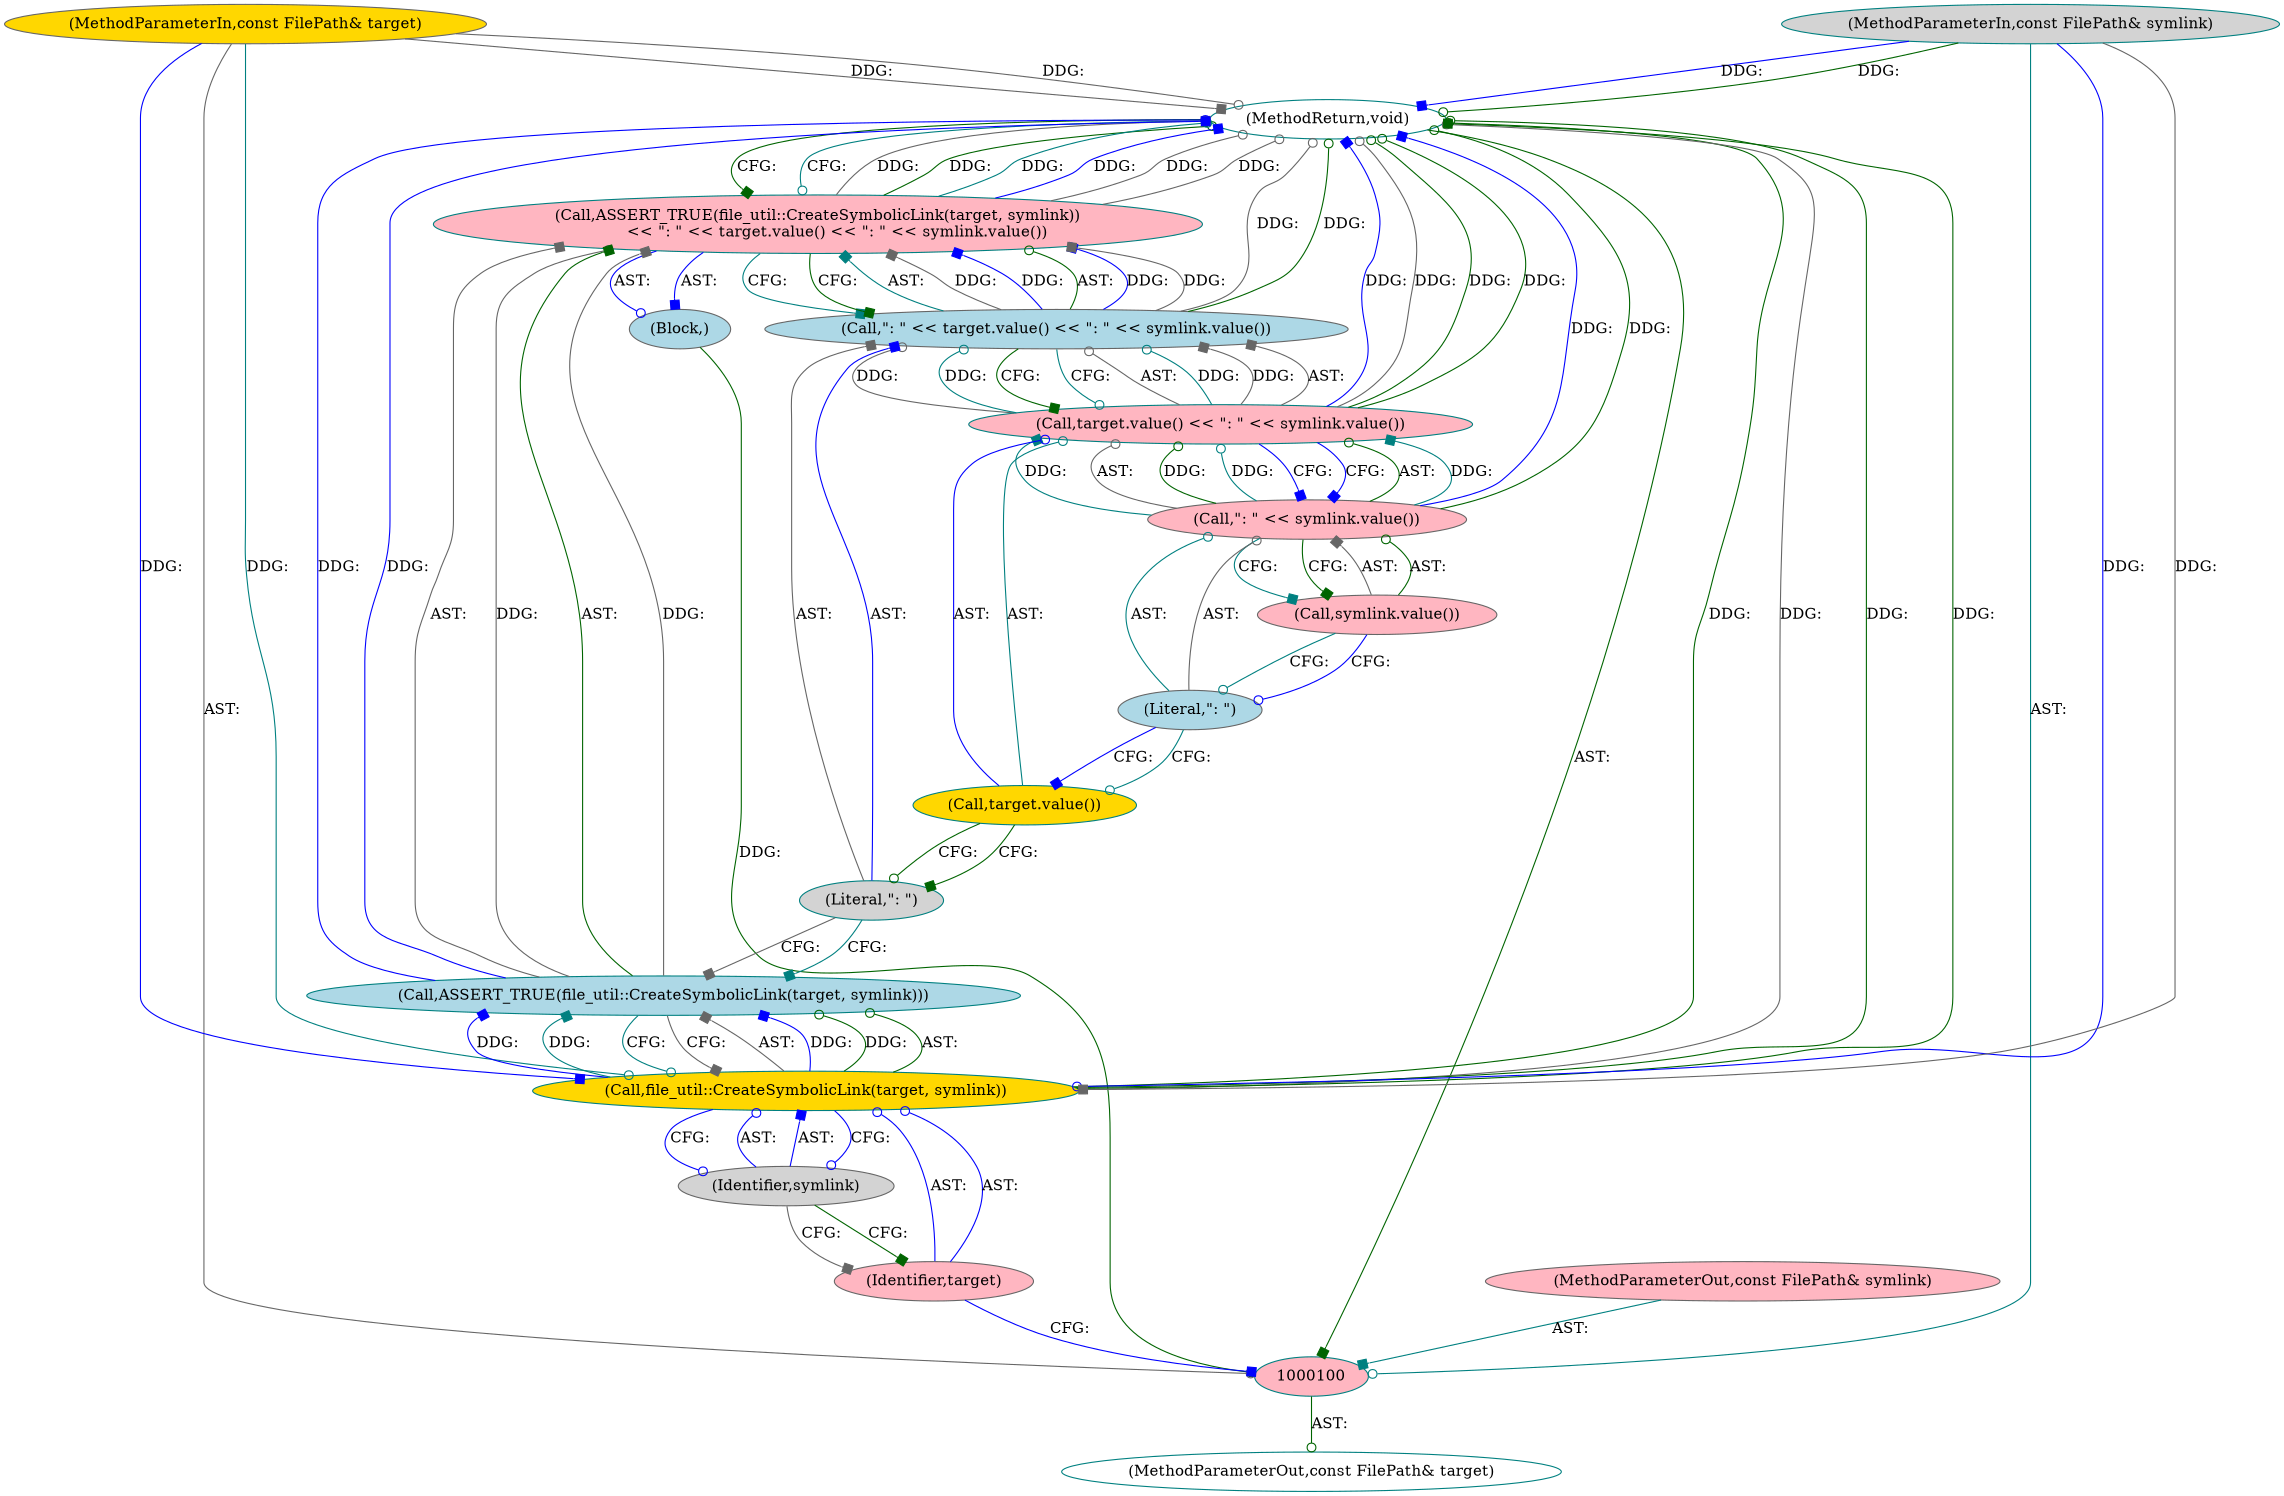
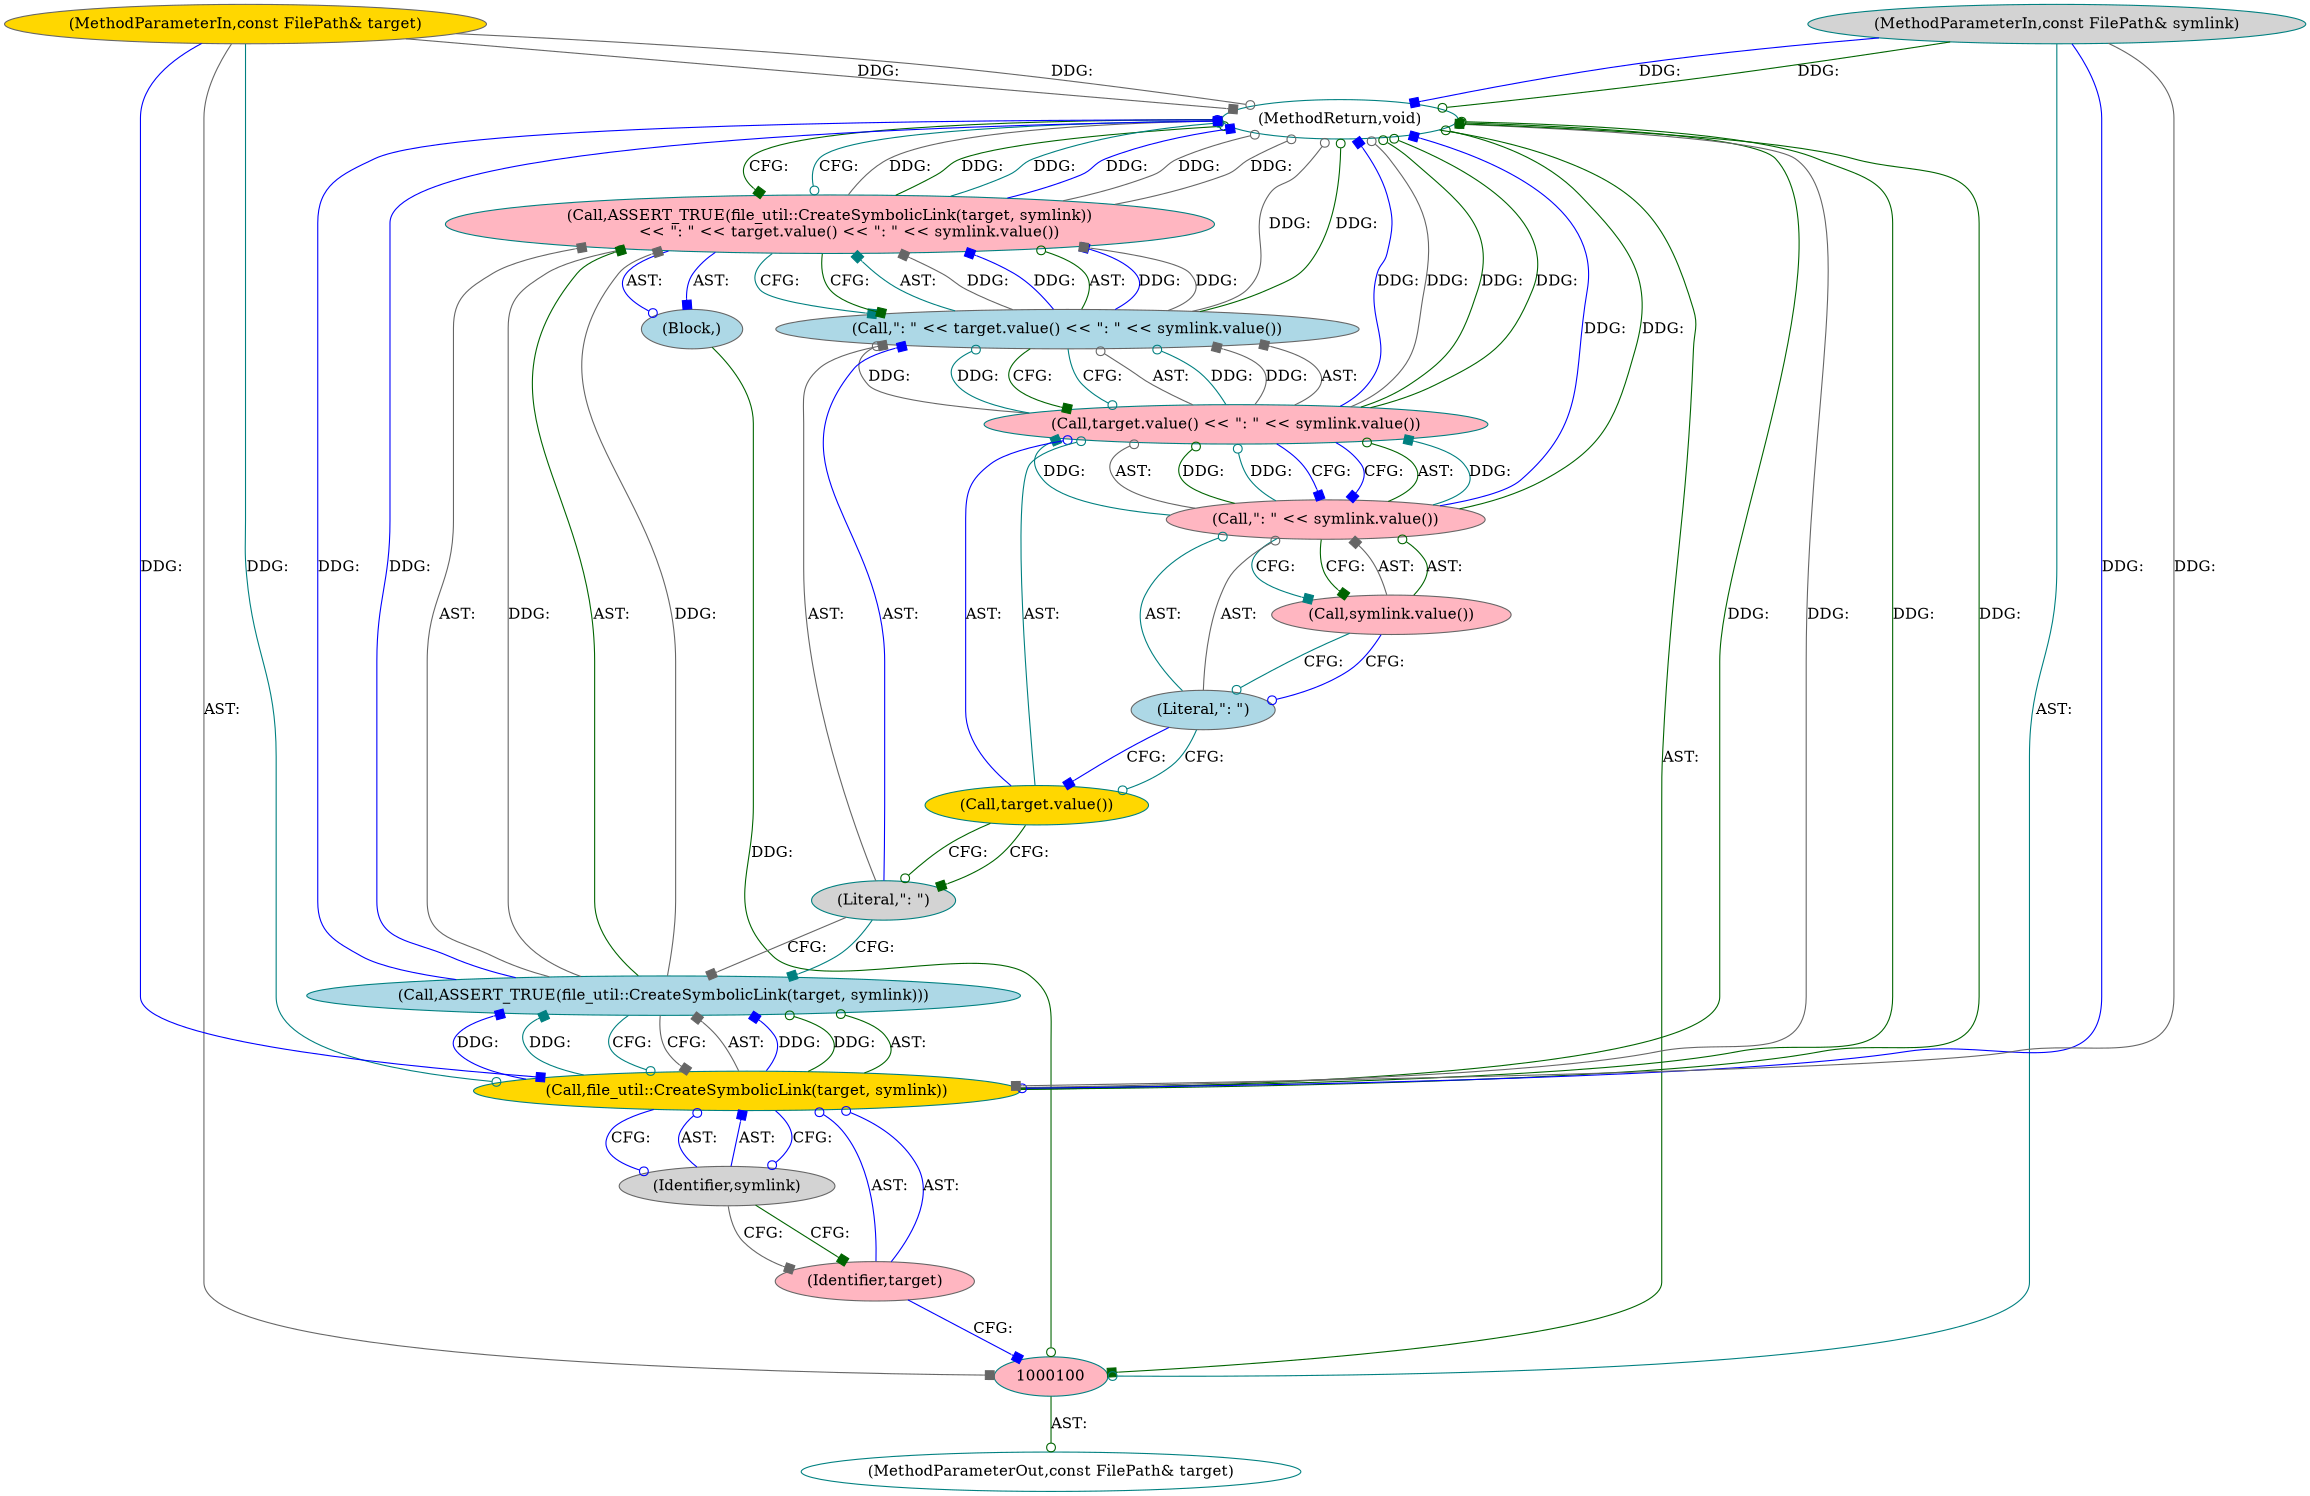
(204, 1185) -> (204, 1058)
(1743, 1281) -> none
